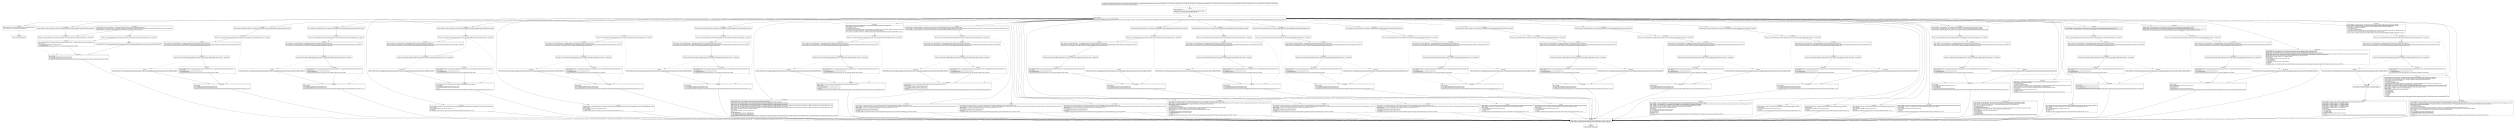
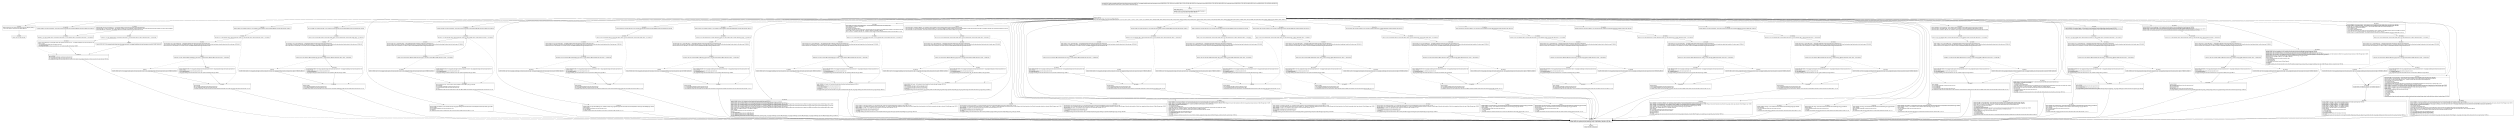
none -> (644, 28)
